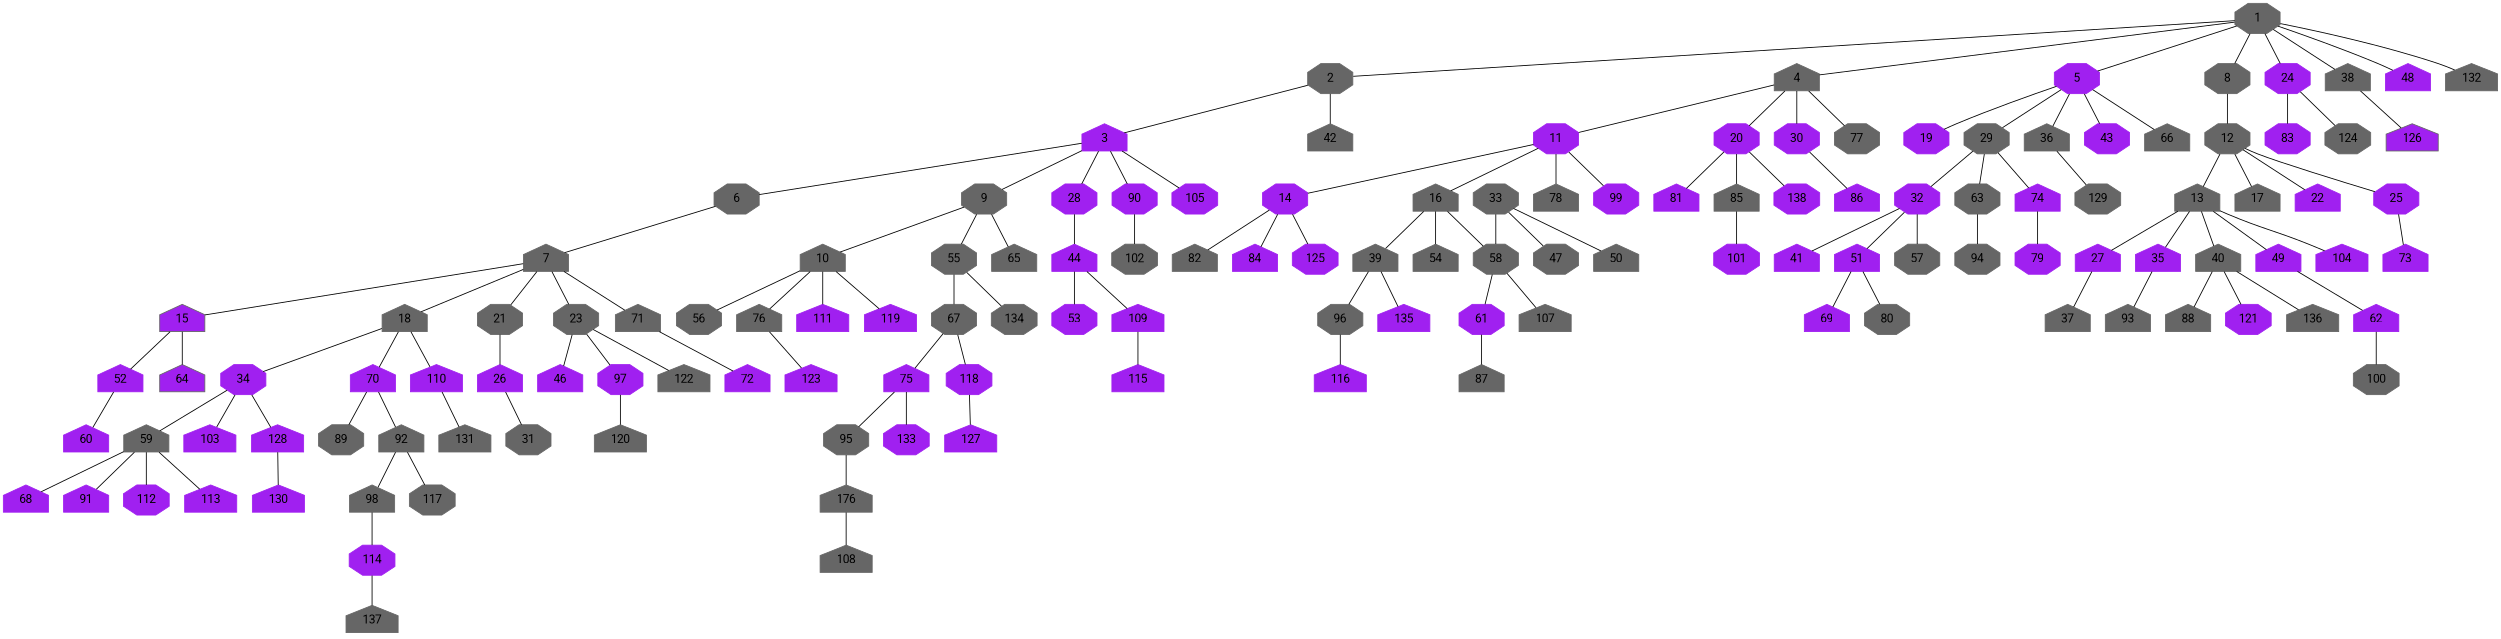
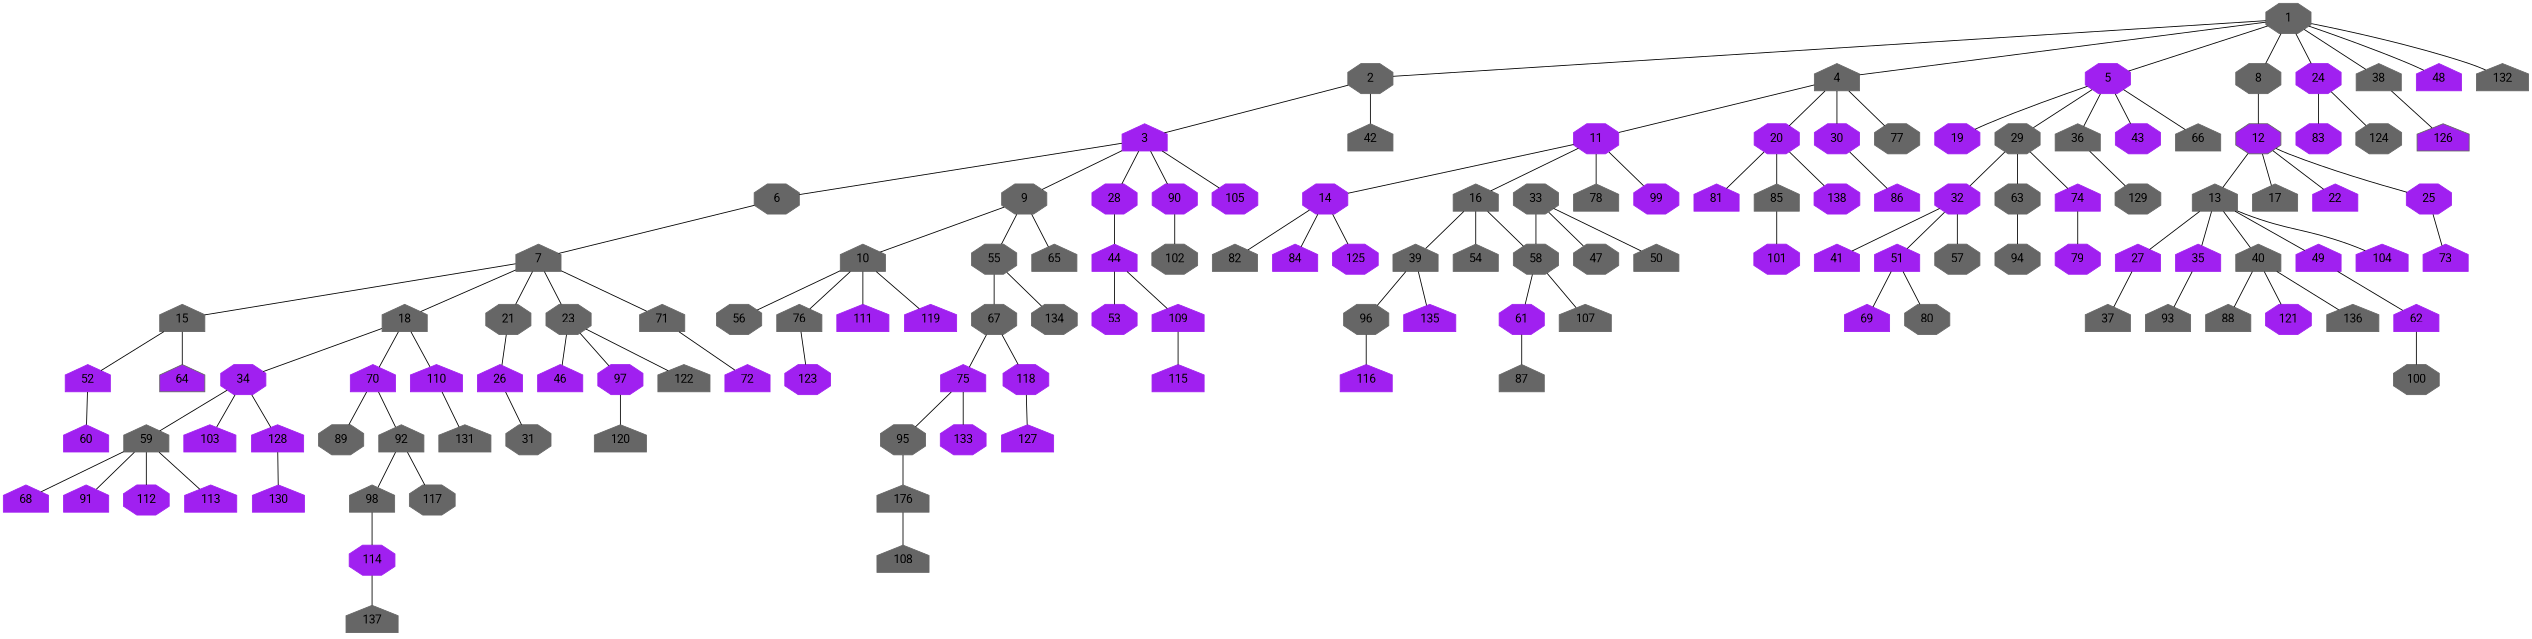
(2227, 139) -> (2258, 139)
(182, 319) -> (182, 319)
(811, 380) -> (808, 380)
